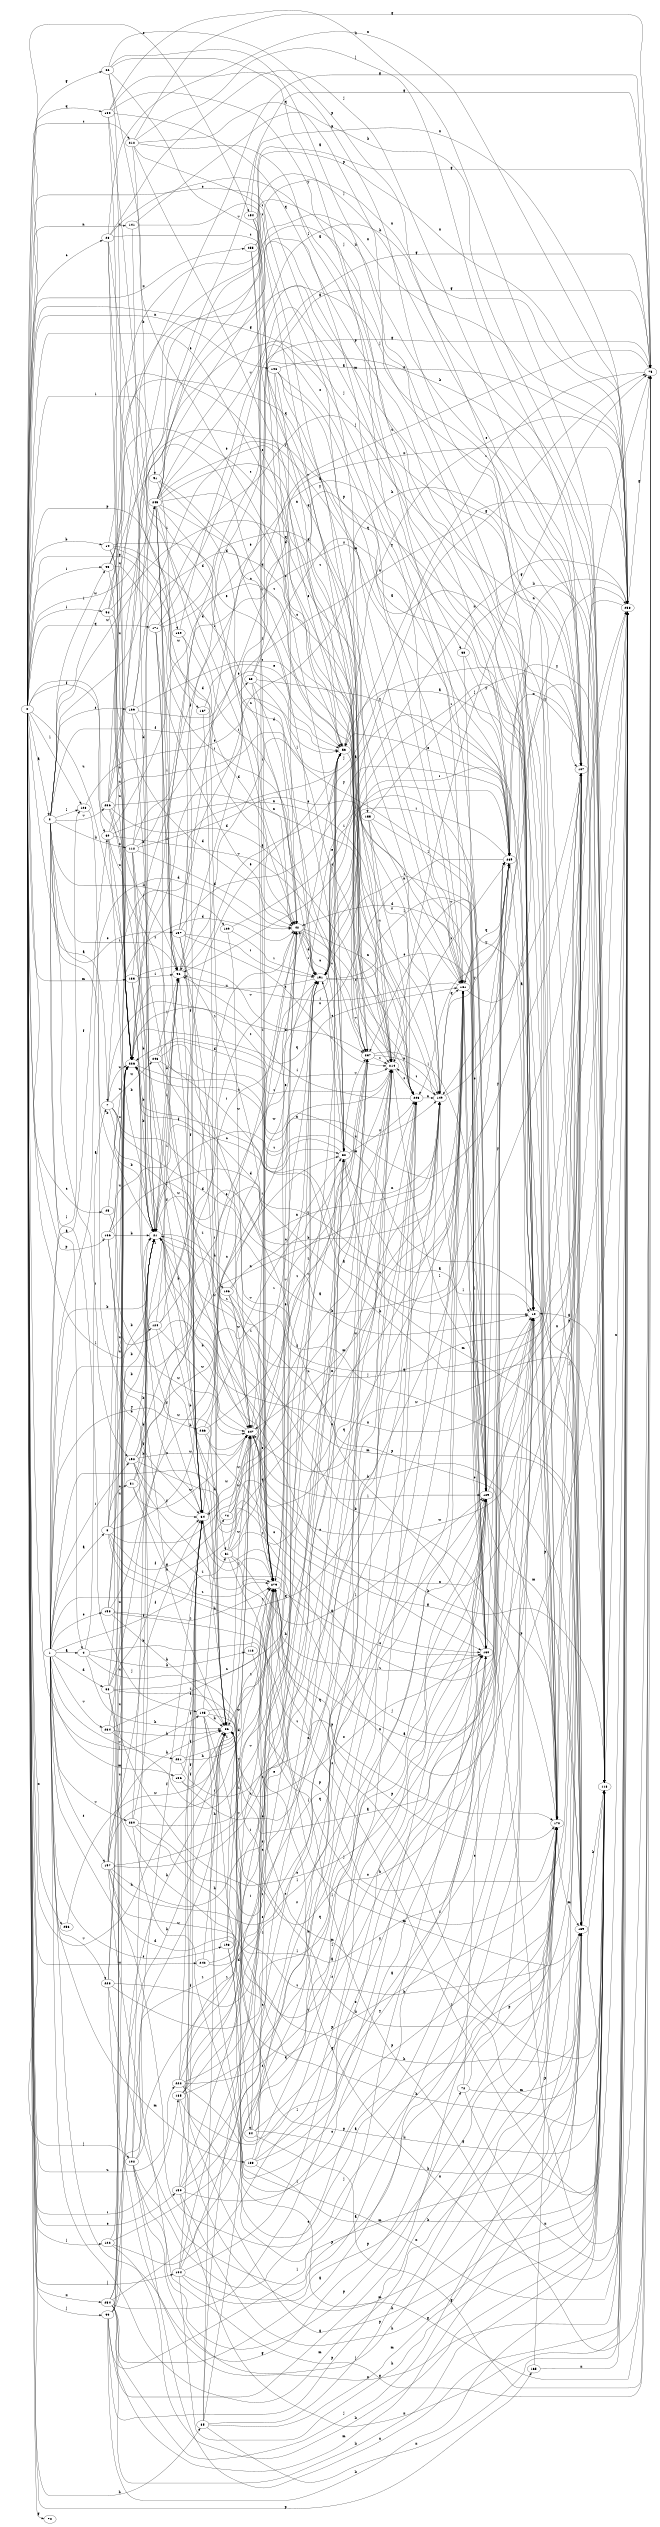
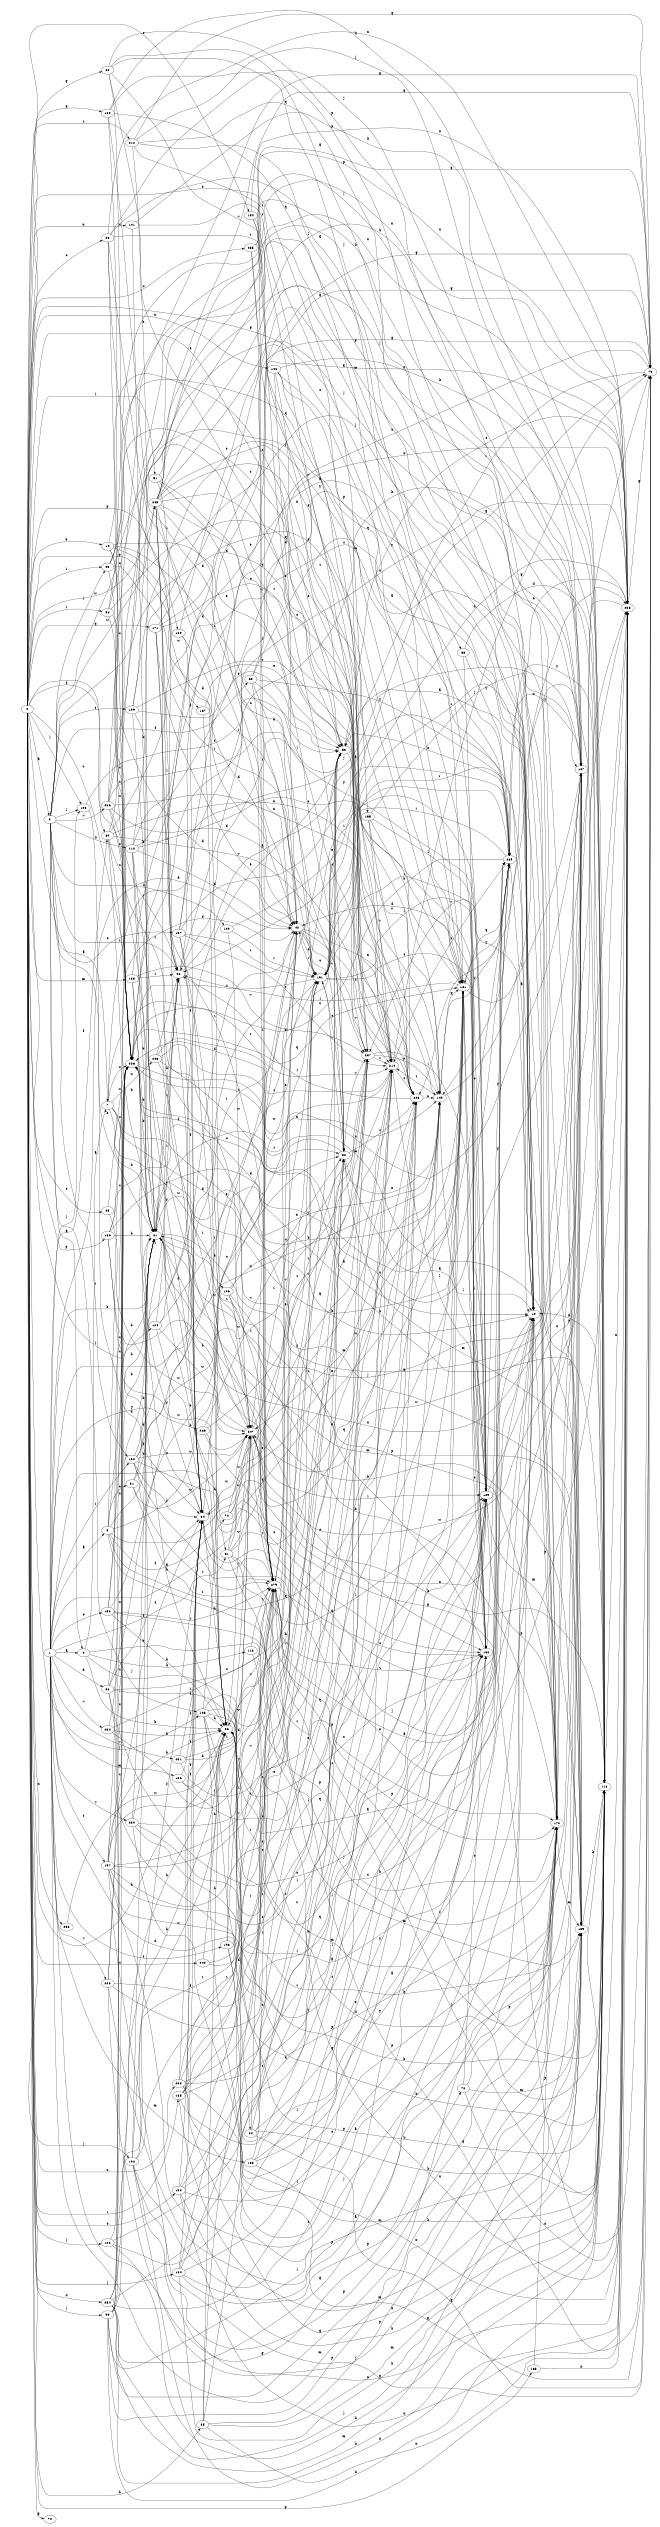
(389, 426) -> none
(302, 560) -> (307, 1438)
